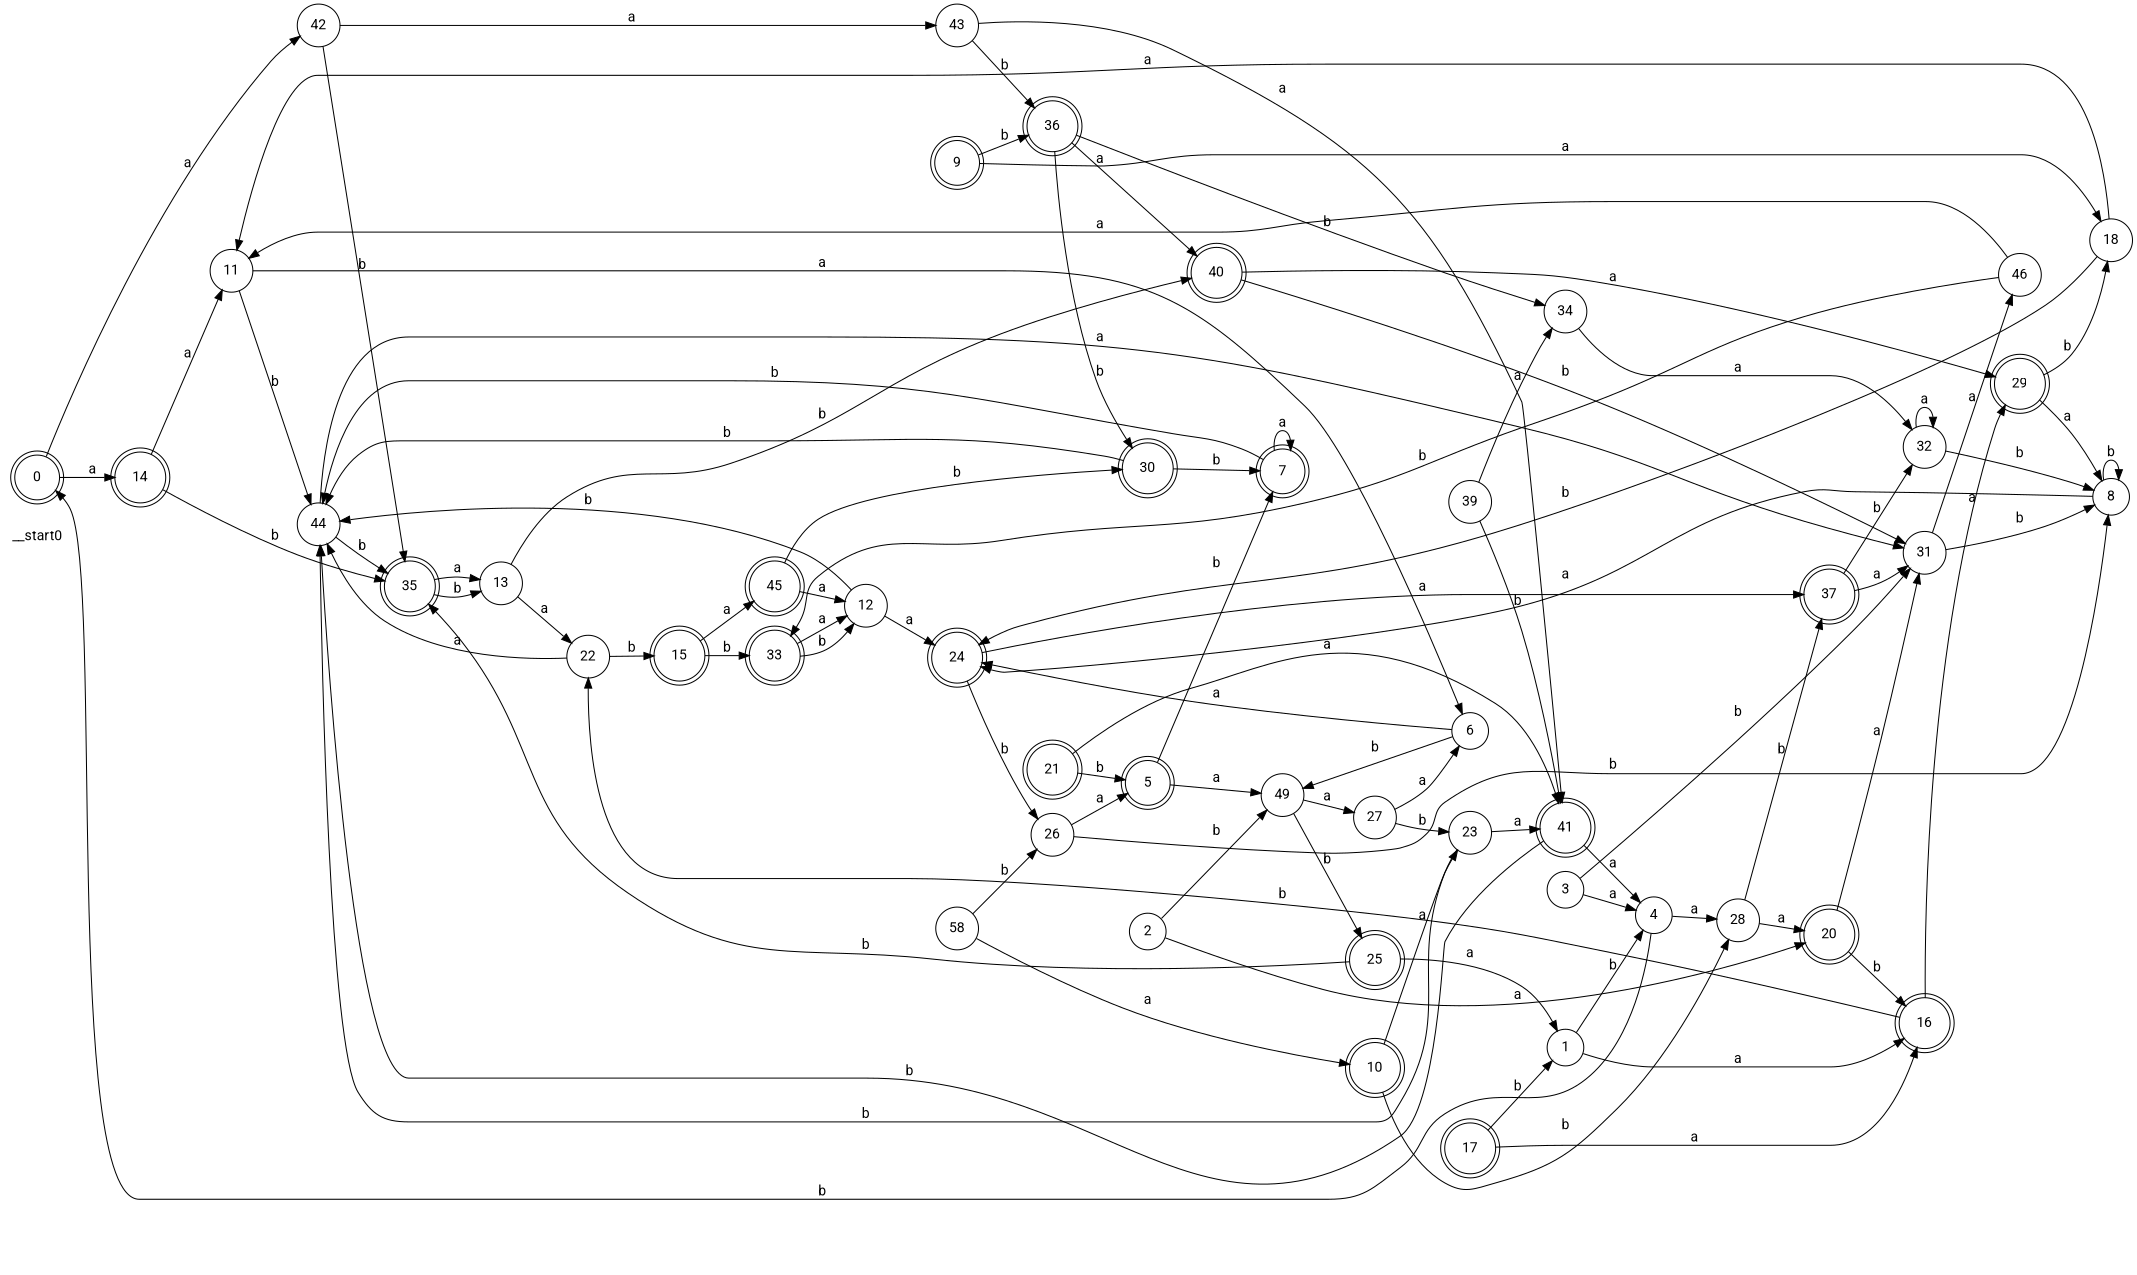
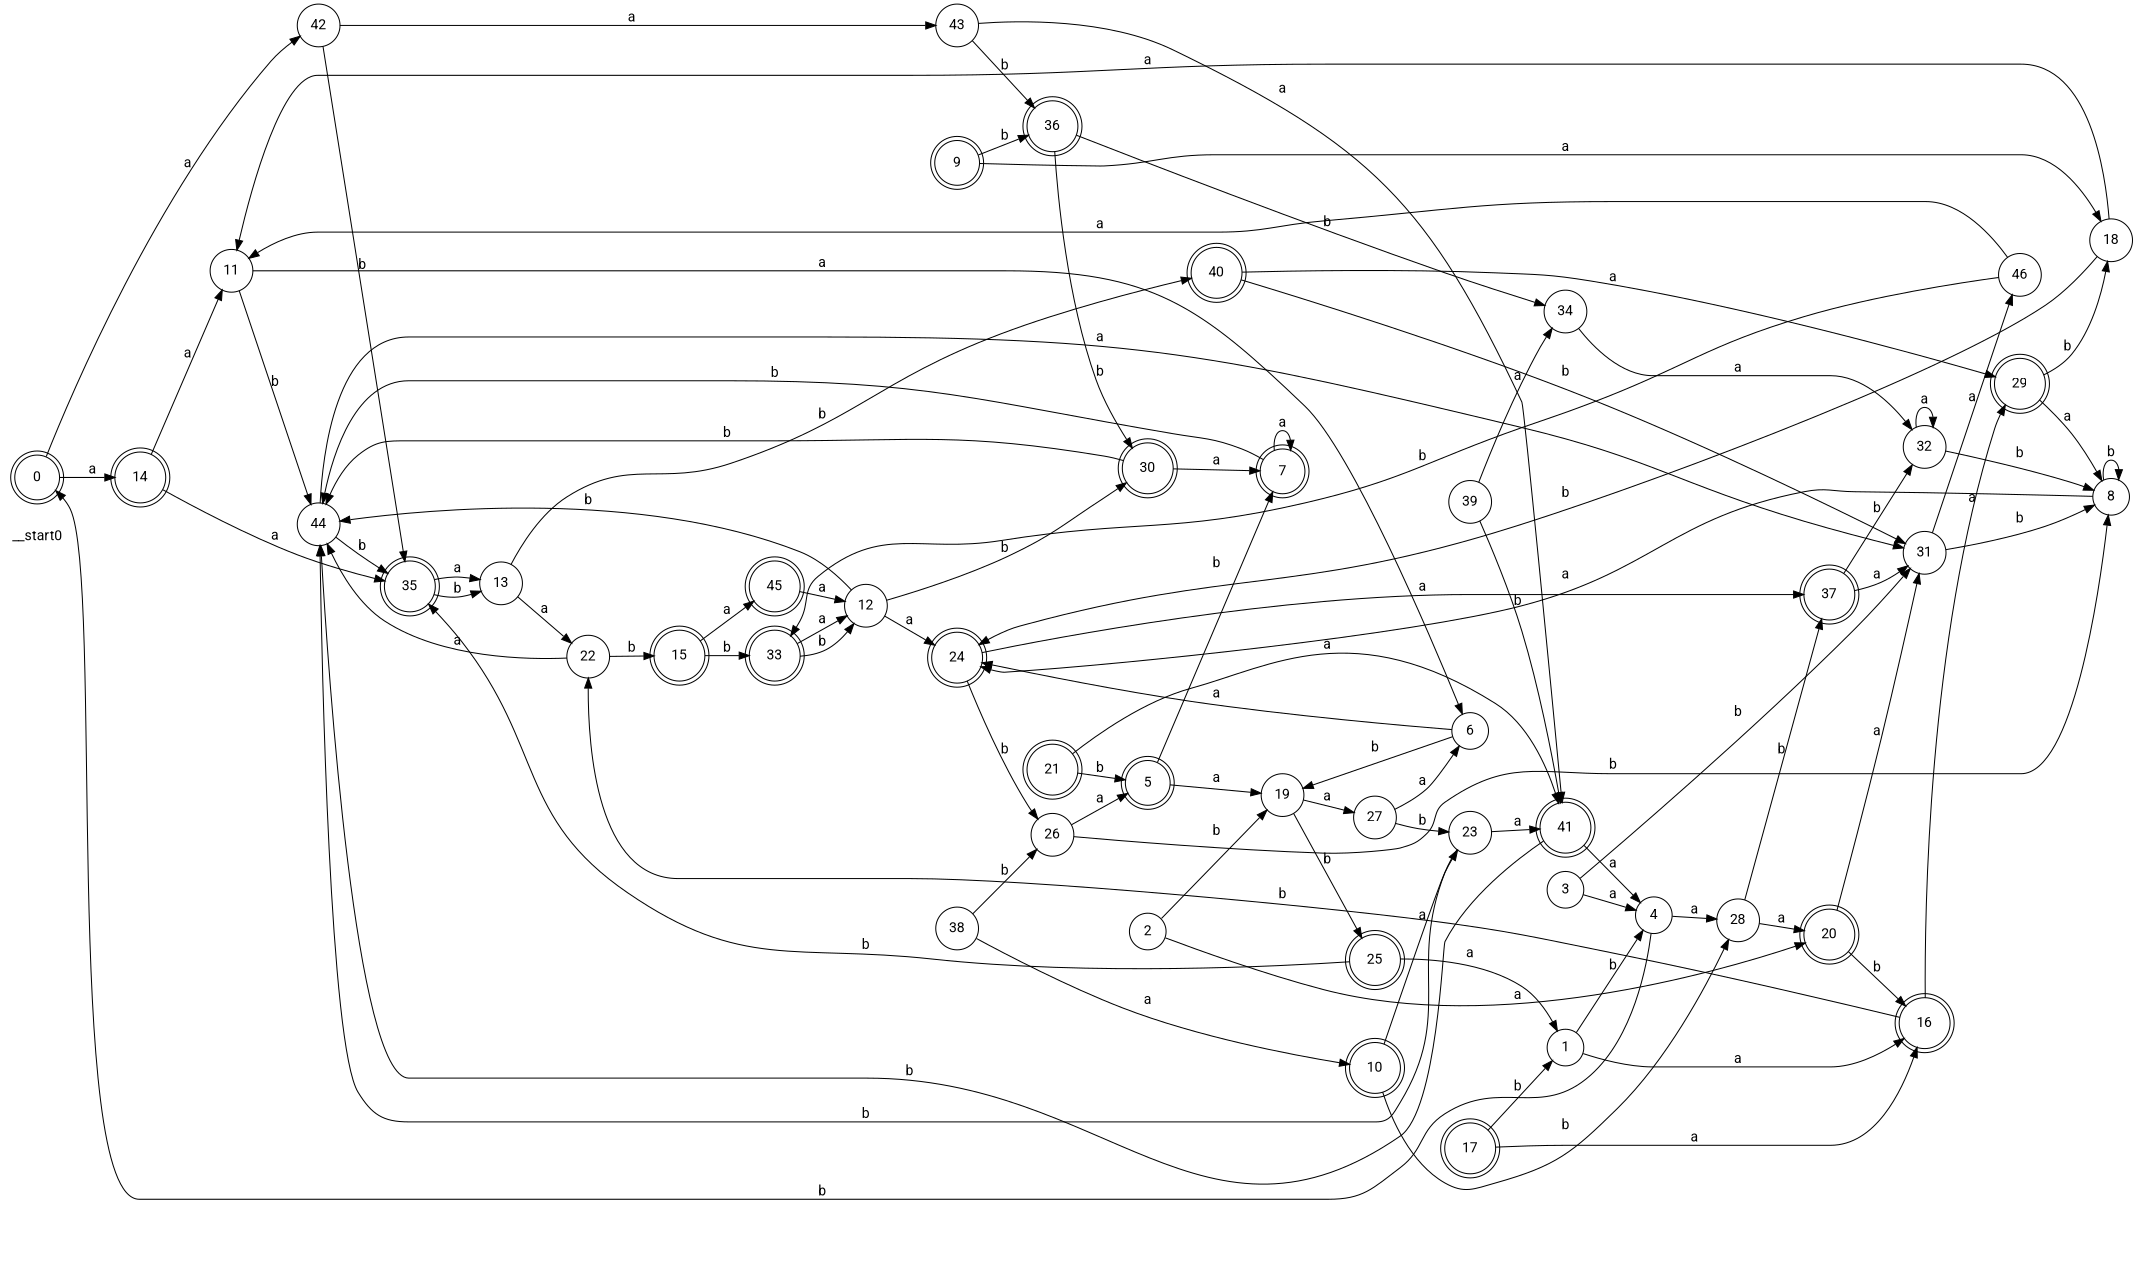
(1130, 196) -> none
(1217, 461) -> (1217, 461)
(935, 488) -> (1008, 556)
(275, 536) -> (275, 536)
(1283, 795) -> (1283, 795)
(957, 929) -> (957, 929)
